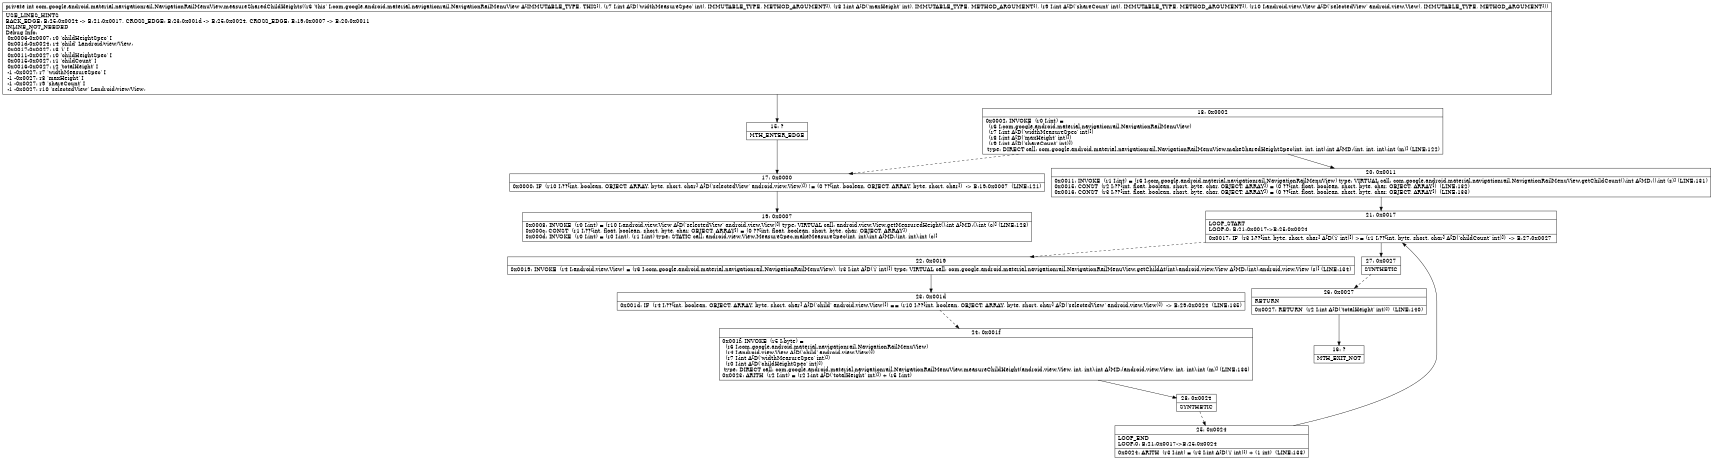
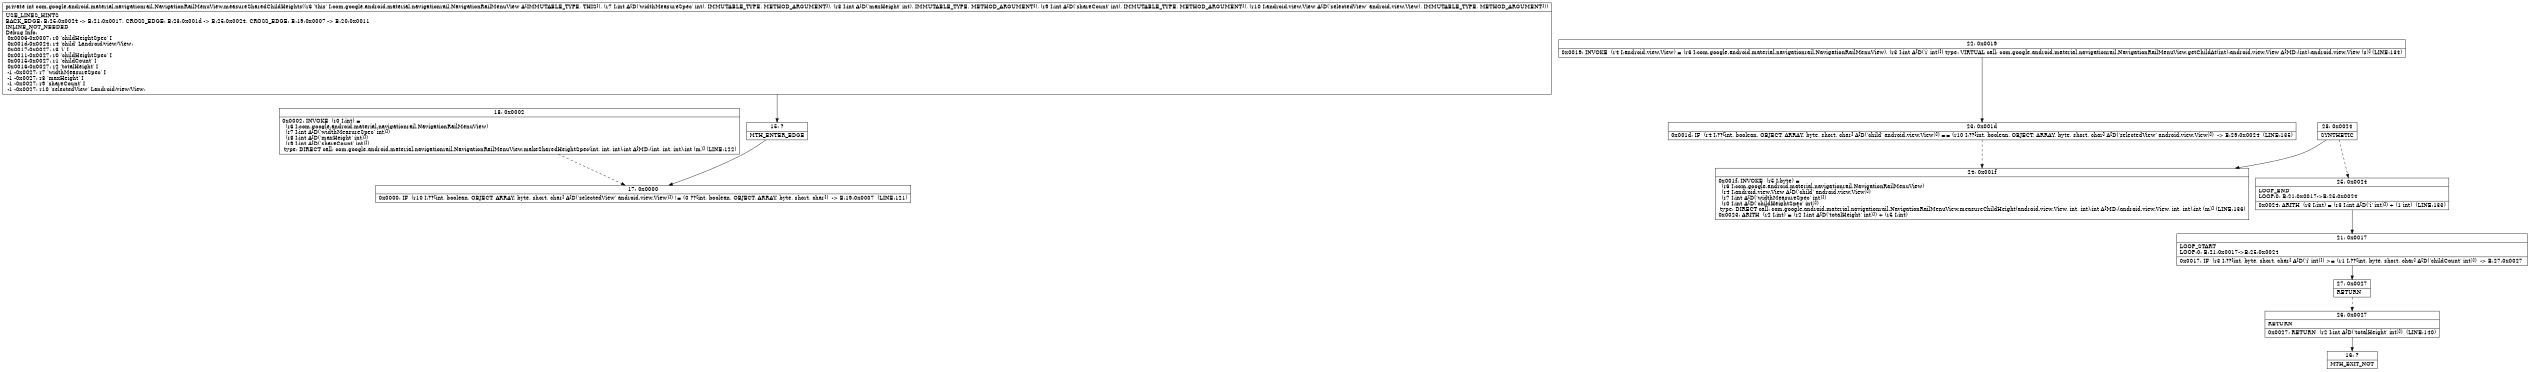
(1381, 183) -> none
(777, 227) -> none
(1120, 249) -> none
(1381, 270) -> (2349, 293)
(1135, 389) -> (2284, 159)
